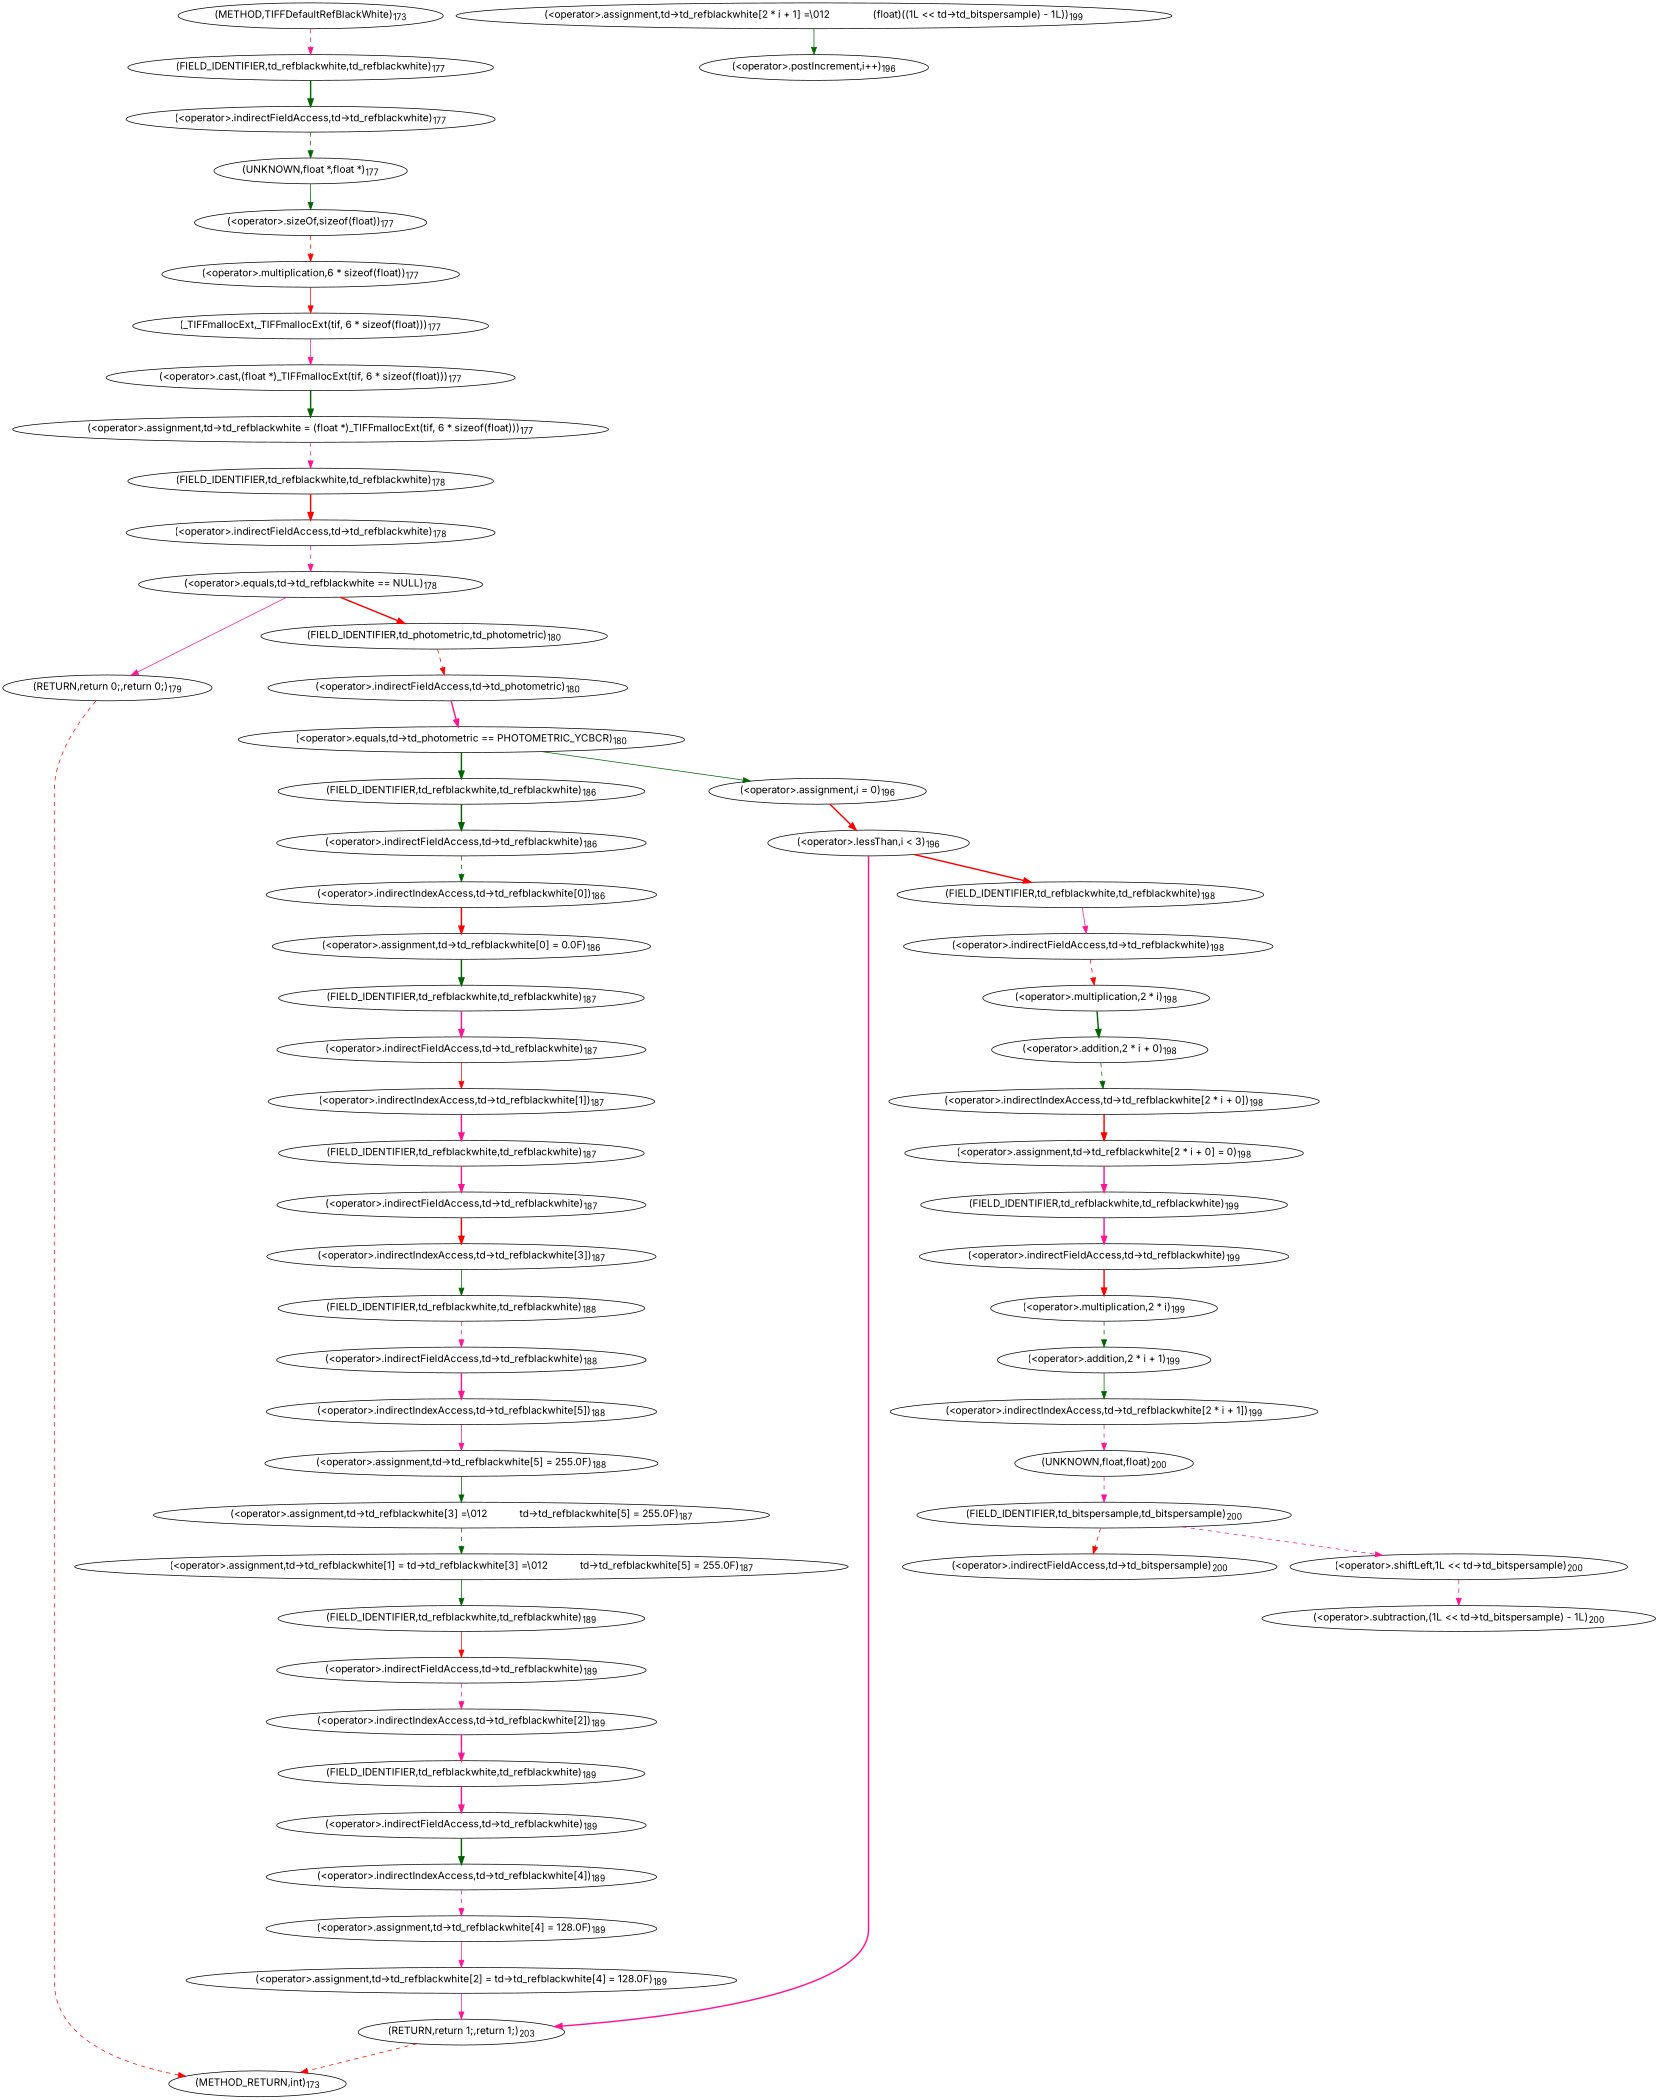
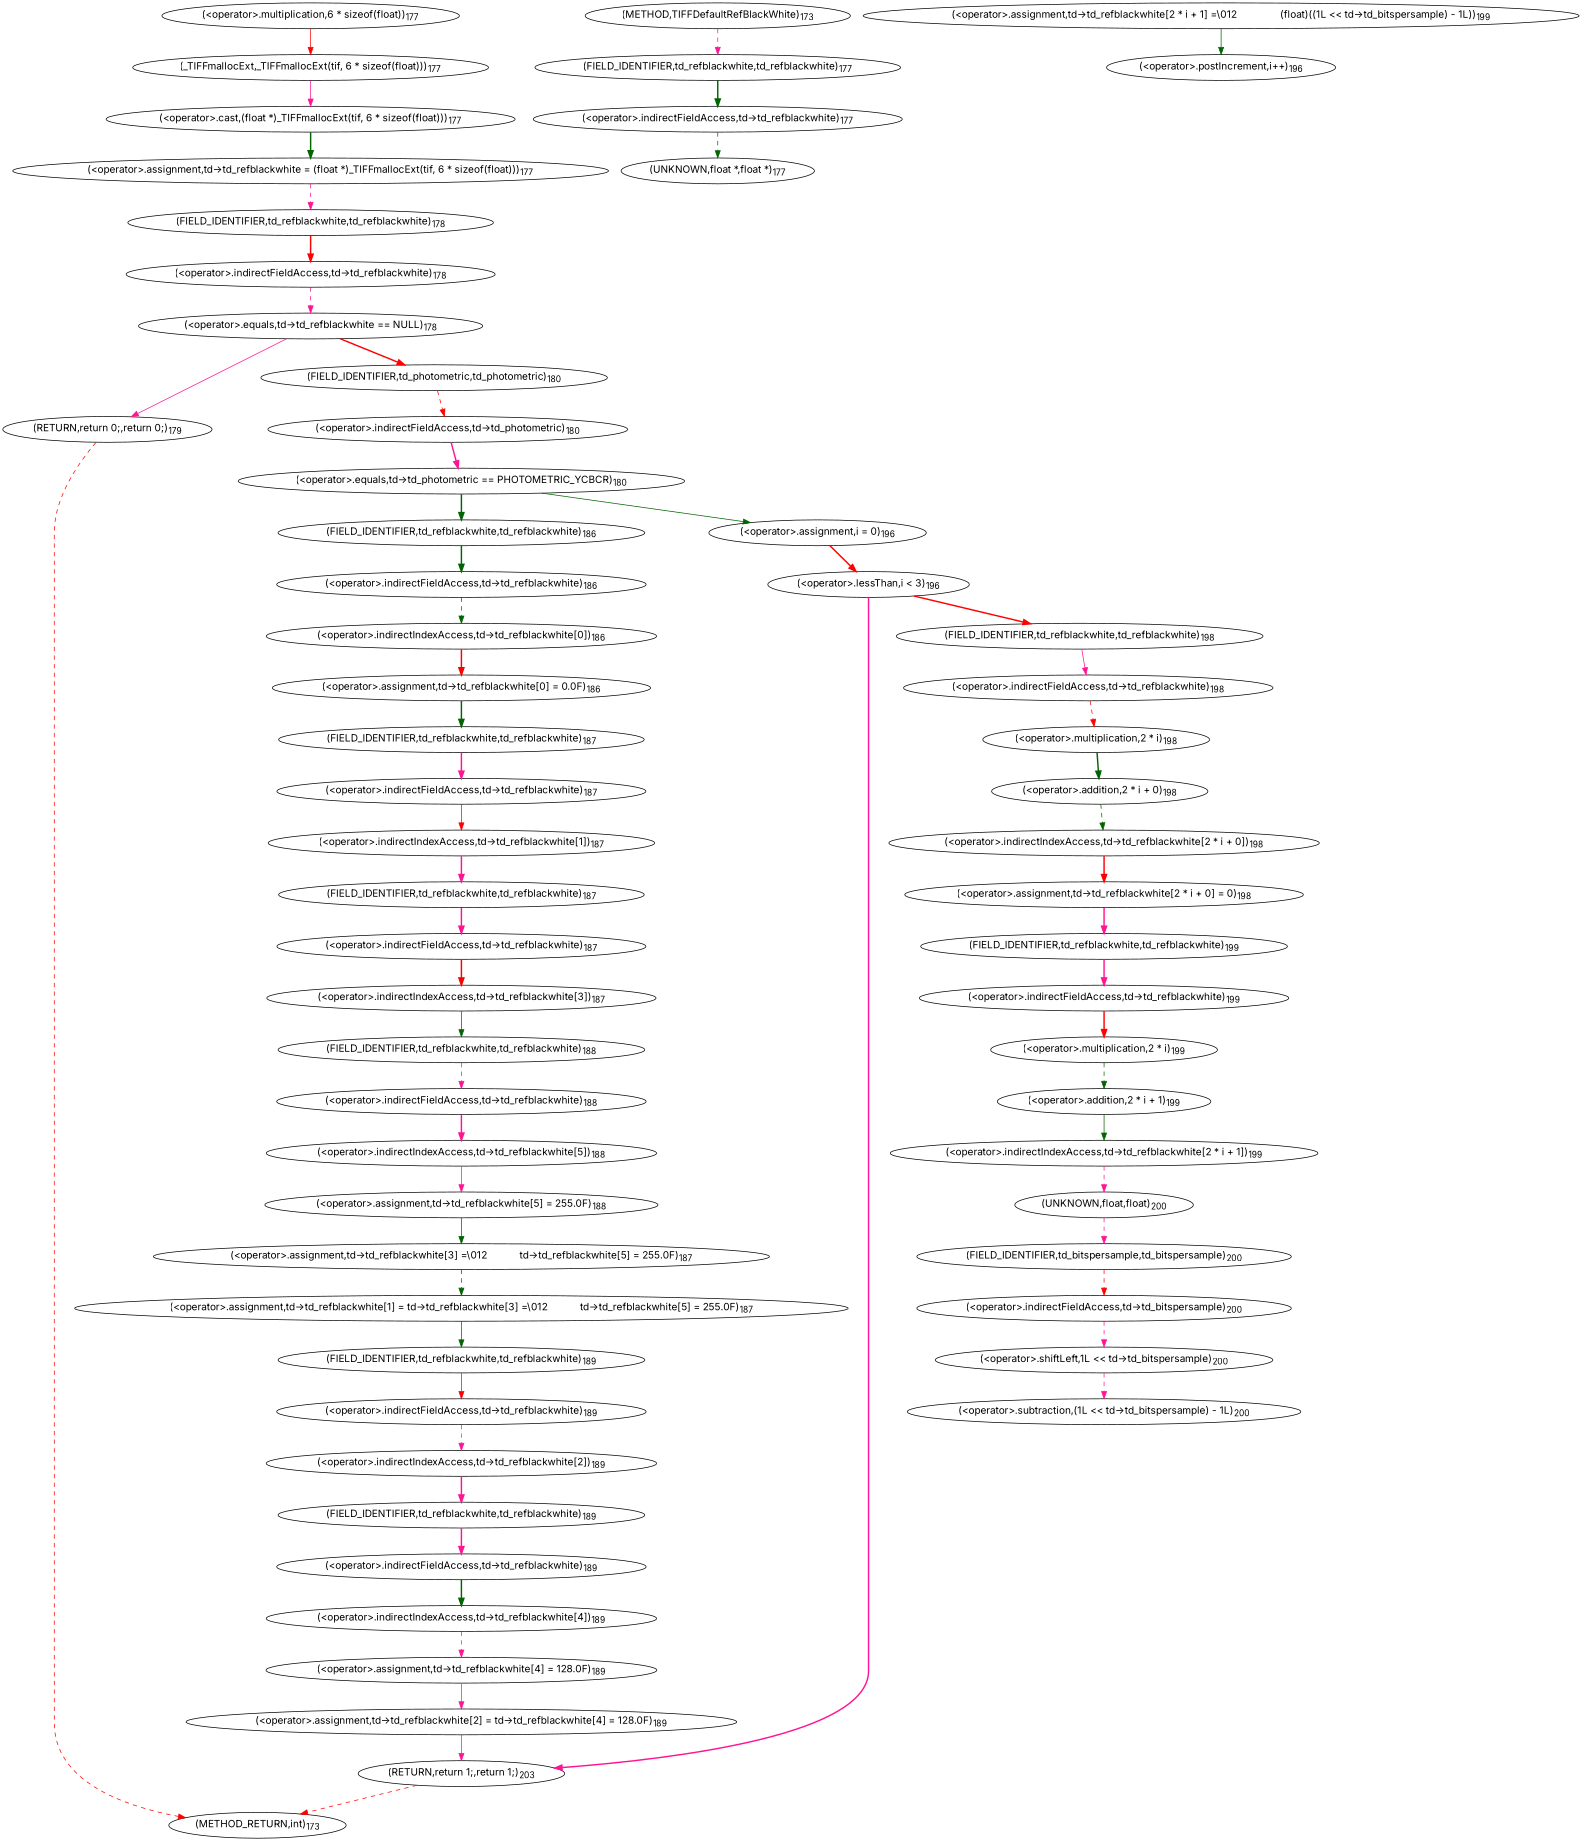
(311, 223) -> none
(1279, 1541) -> (1104, 1331)
